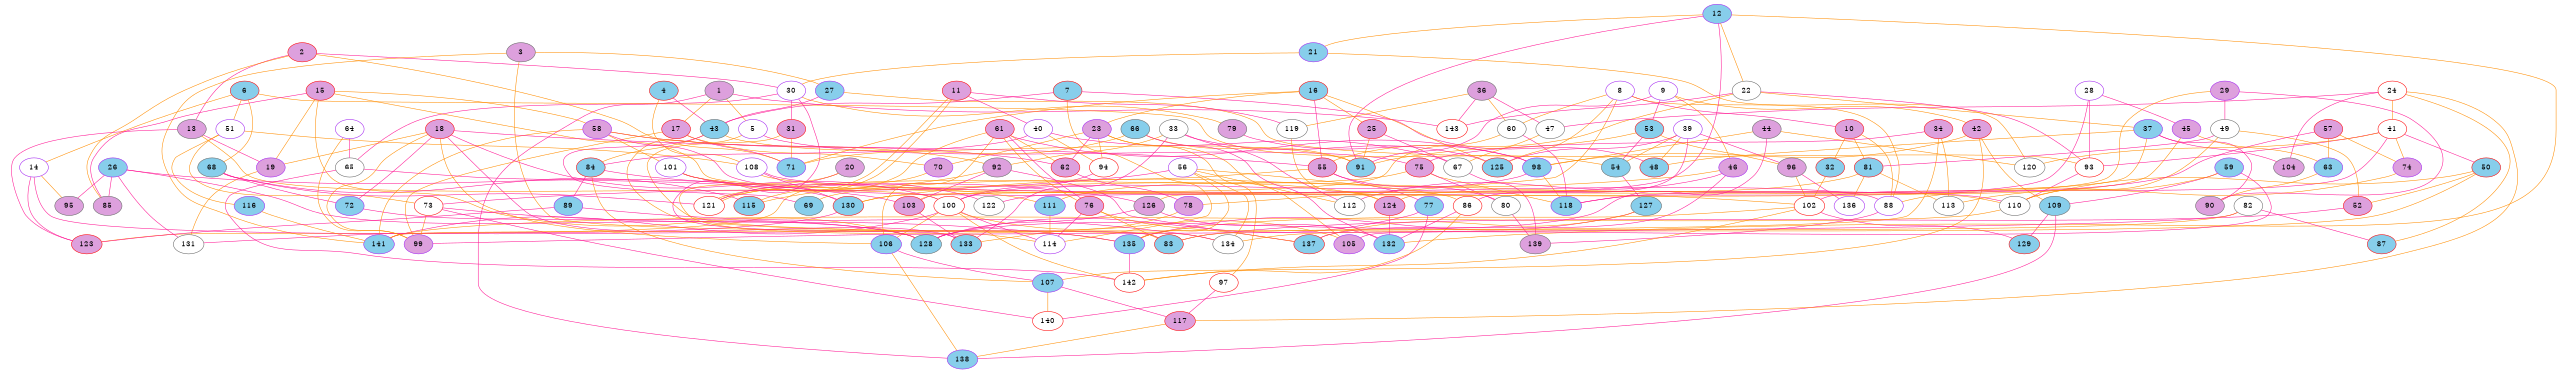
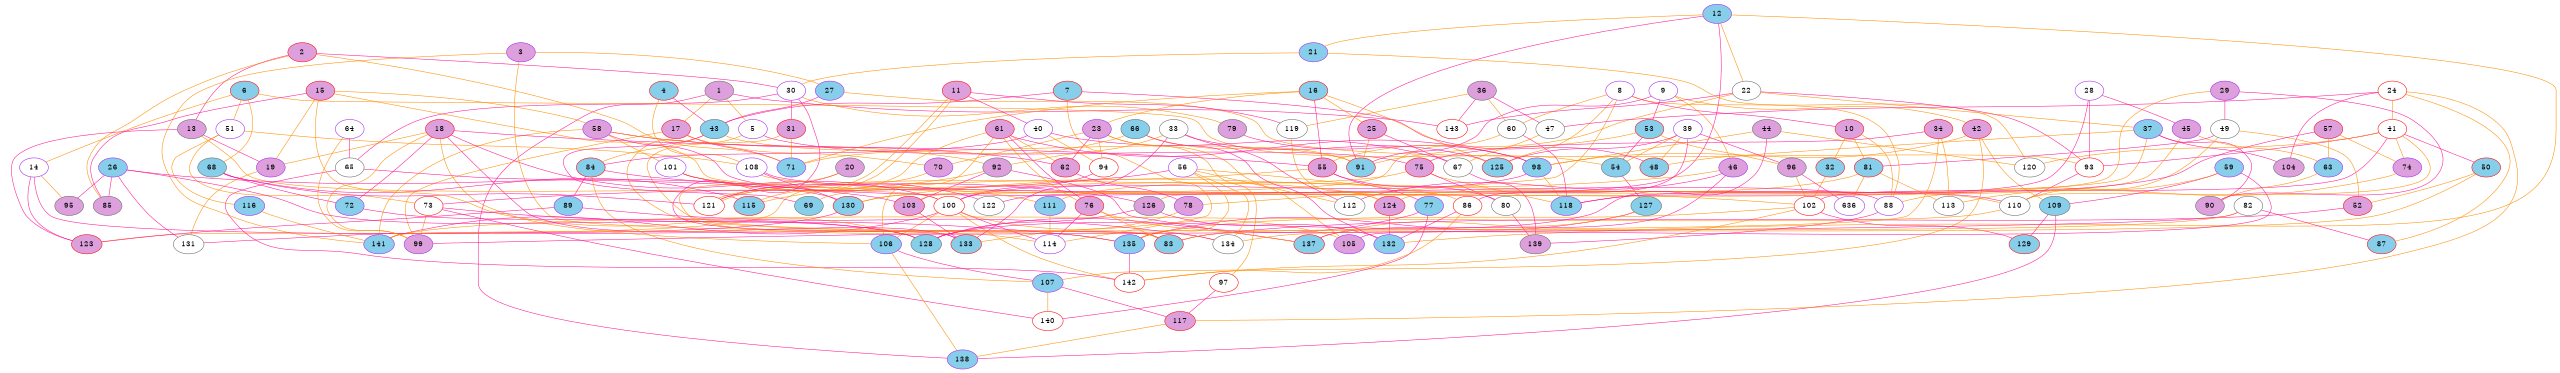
(521, 52) -> (521, 52)
(2260, 181) -> (2368, 191)
(1849, 206) -> (1849, 206)
